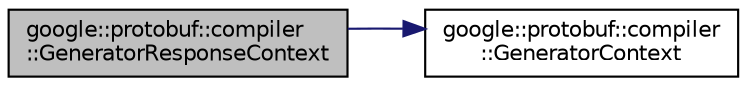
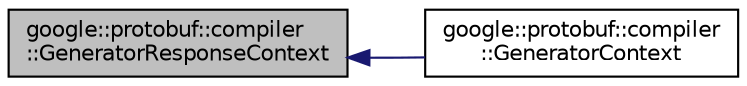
(375, 29) -> (397, 58)
